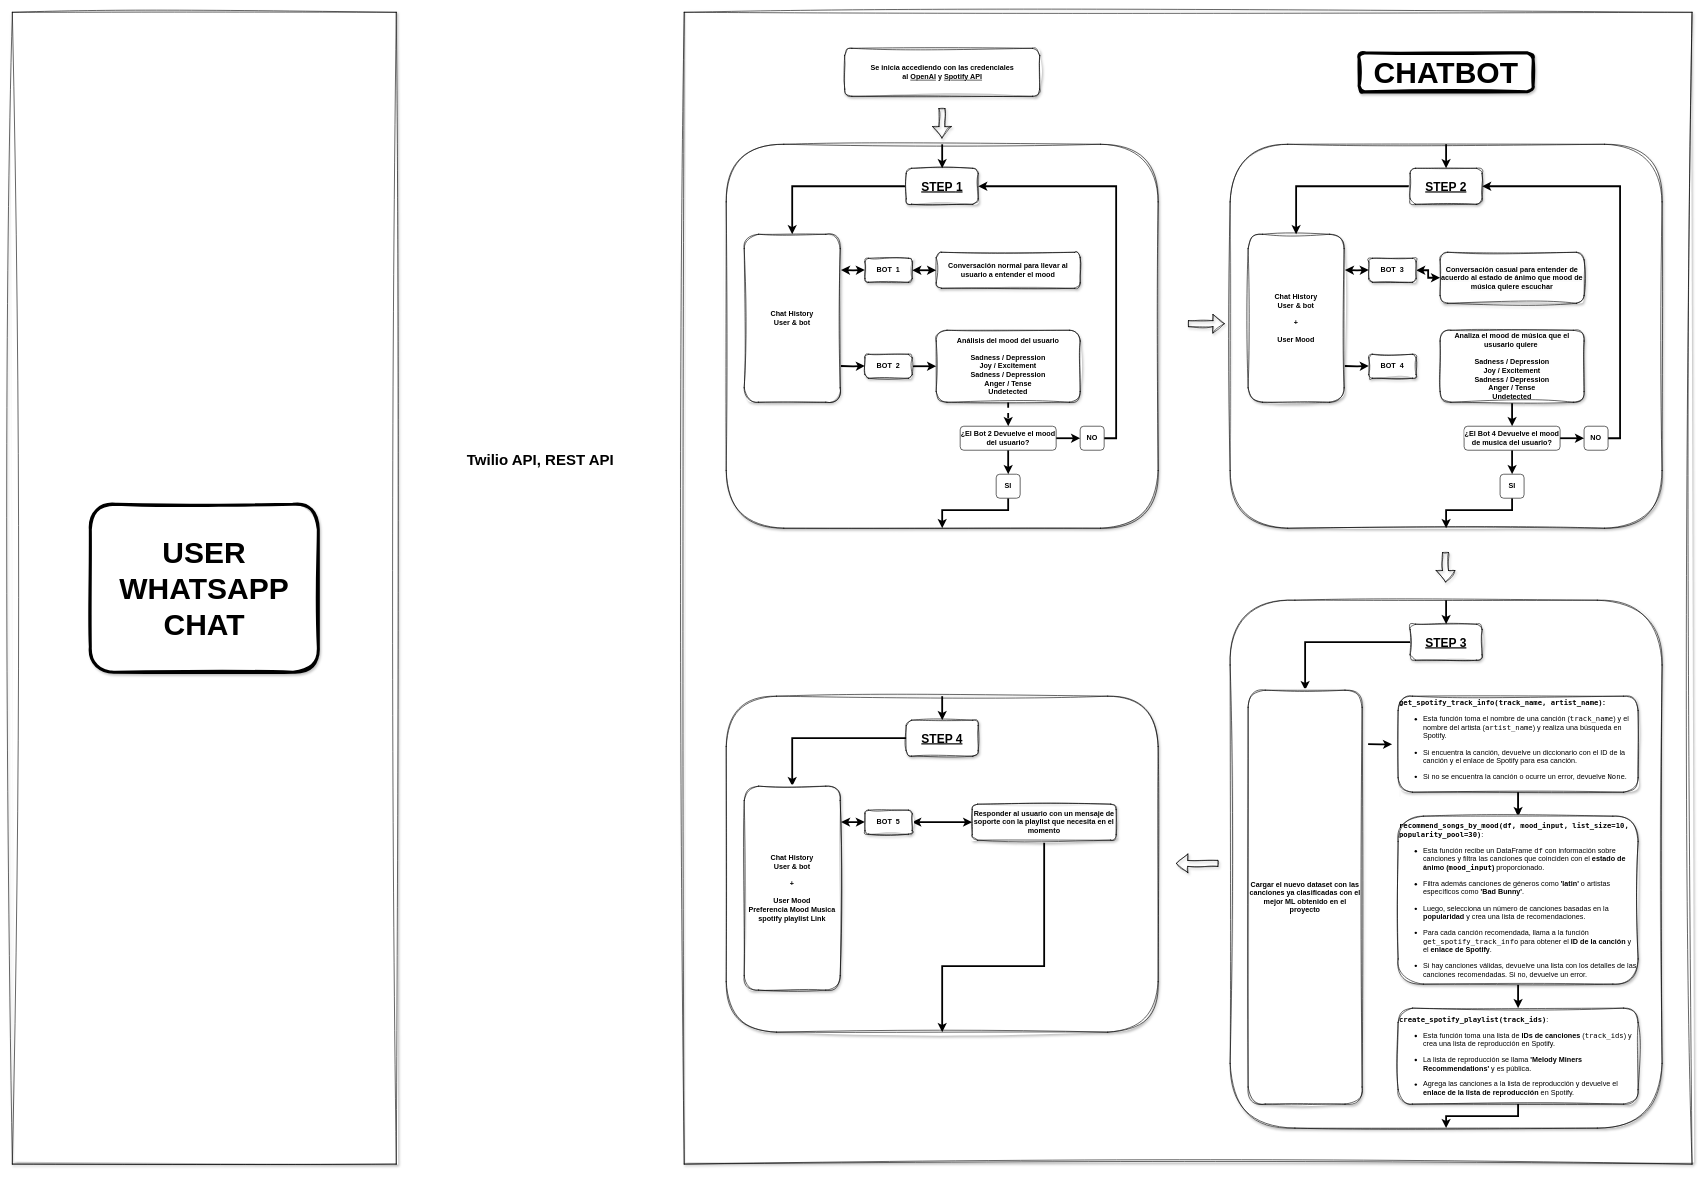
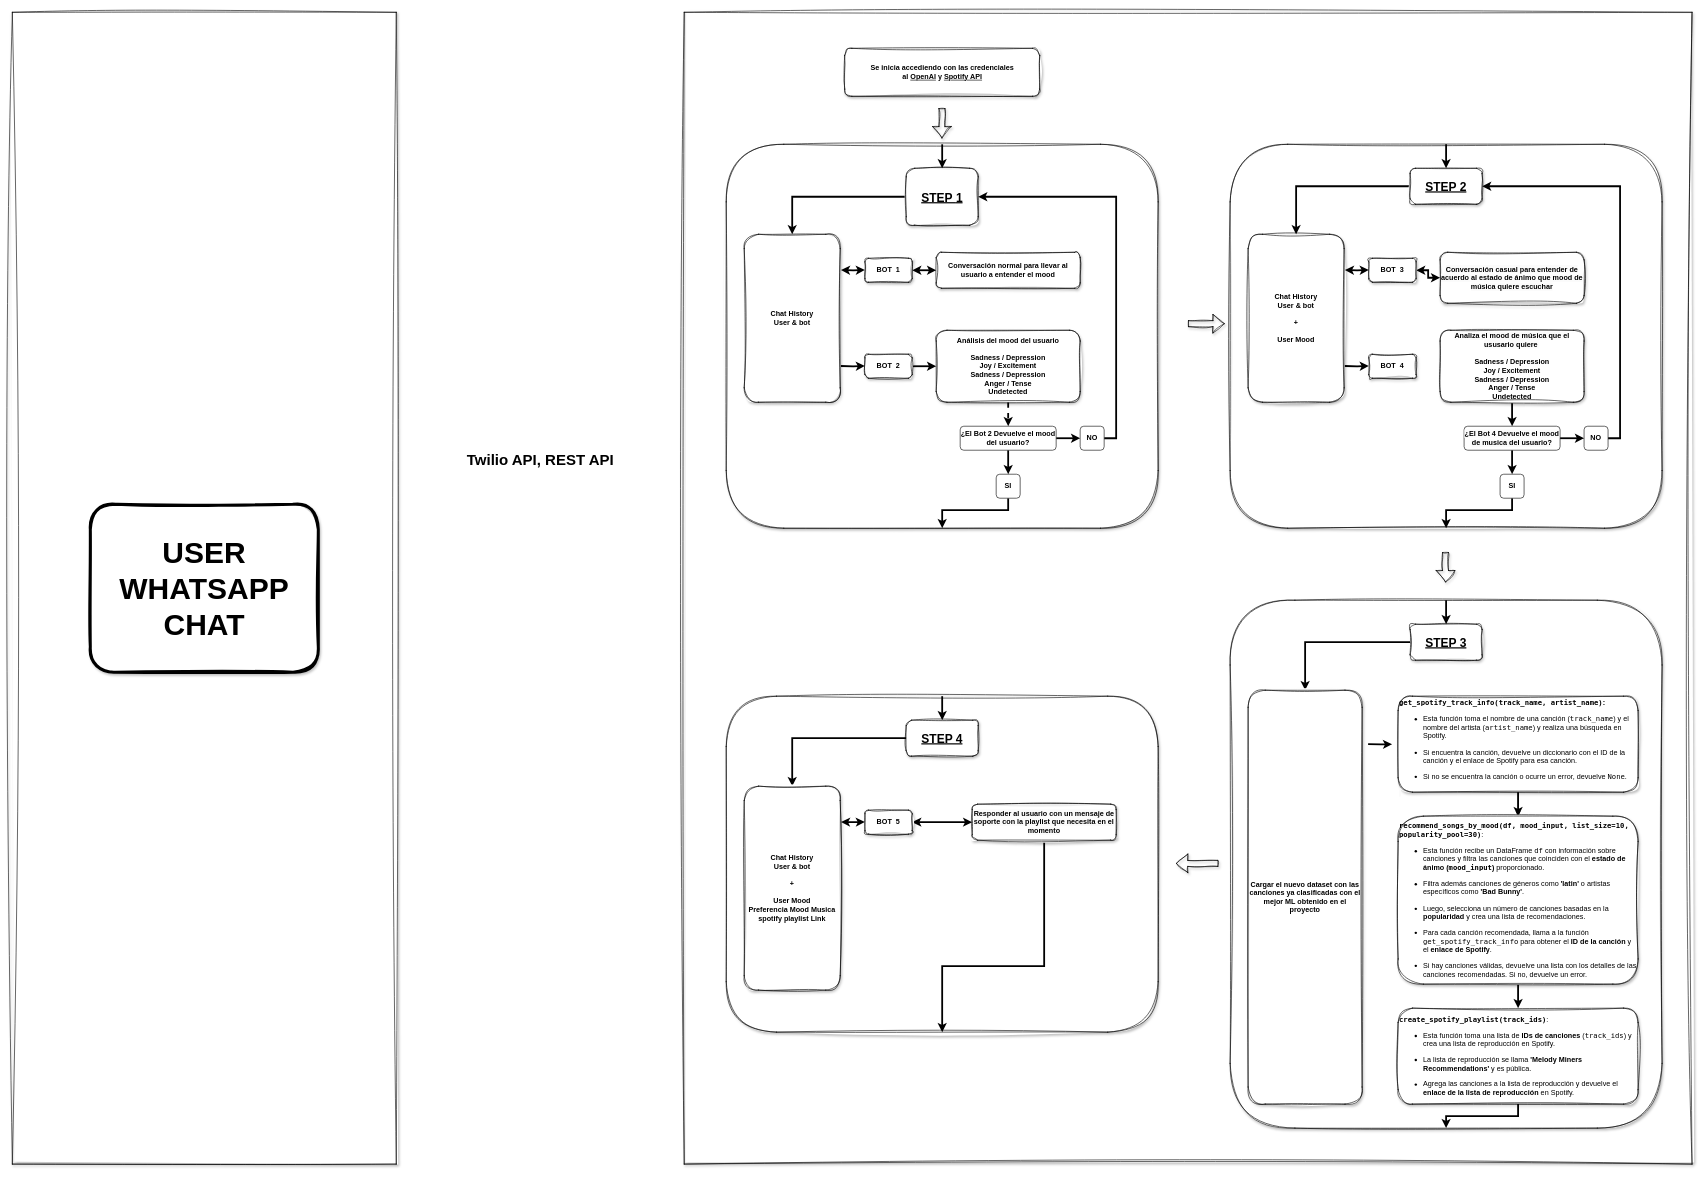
(1446, 72) -> none
(942, 186) -> (942, 197)
